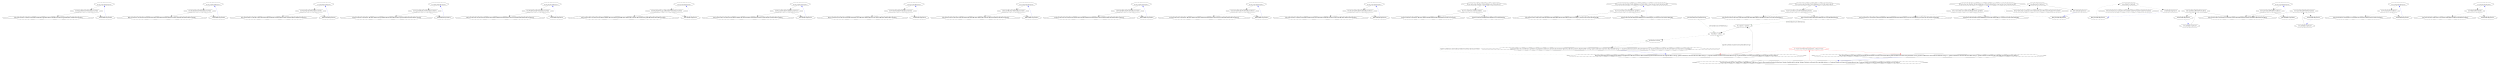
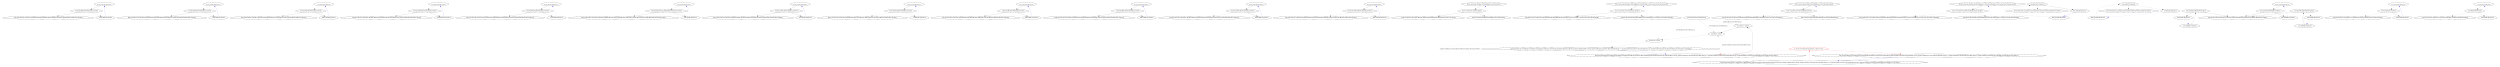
(1779, 22) -> (1720, 22)
none -> (1676, 29)
